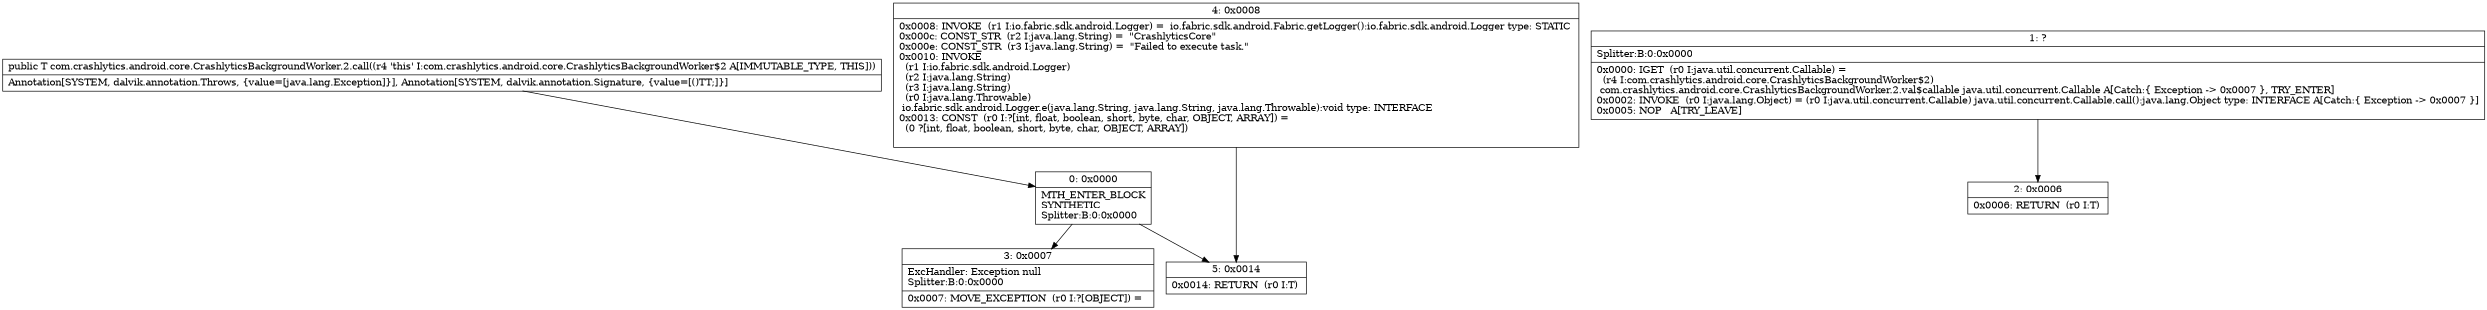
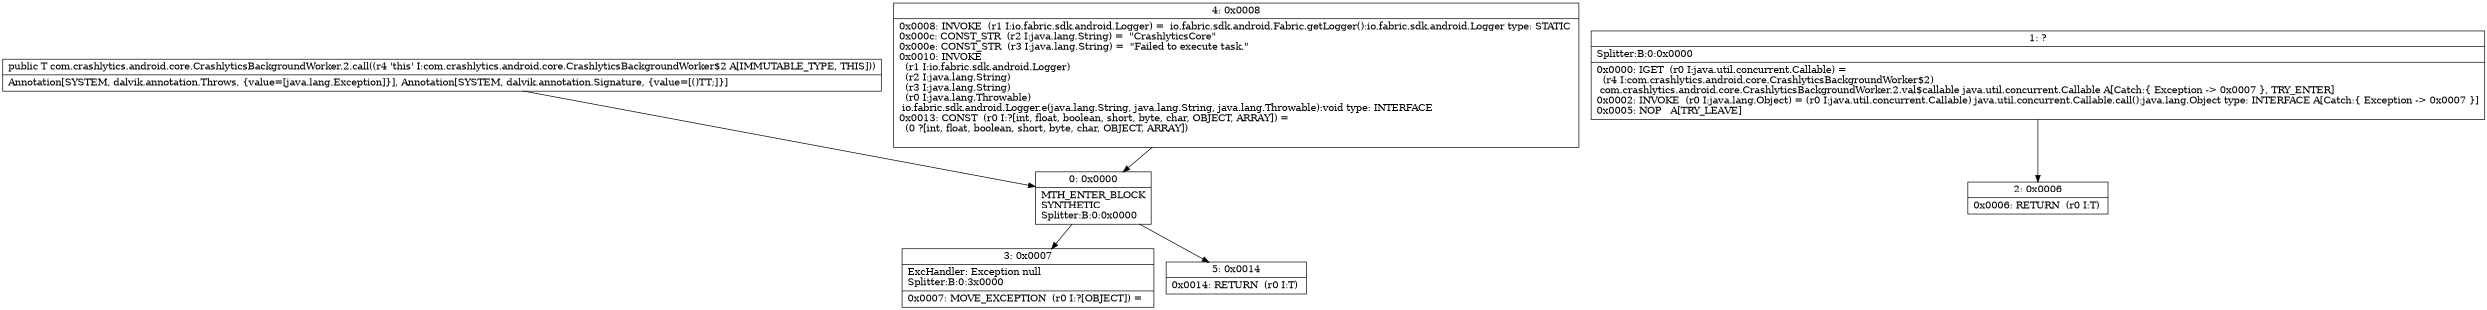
(1236, 201) -> (1140, 157)
(956, 282) -> (956, 282)
